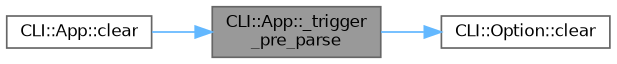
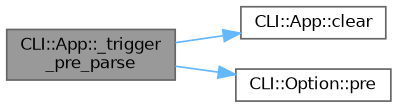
(174, 32) -> (199, 39)
(526, 32) -> (313, 85)
